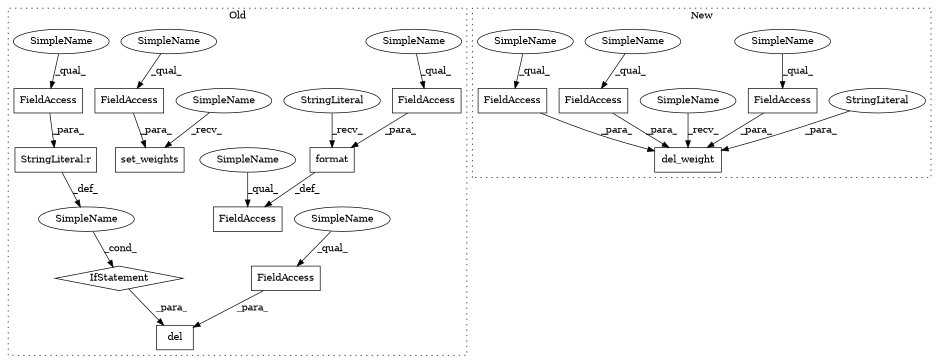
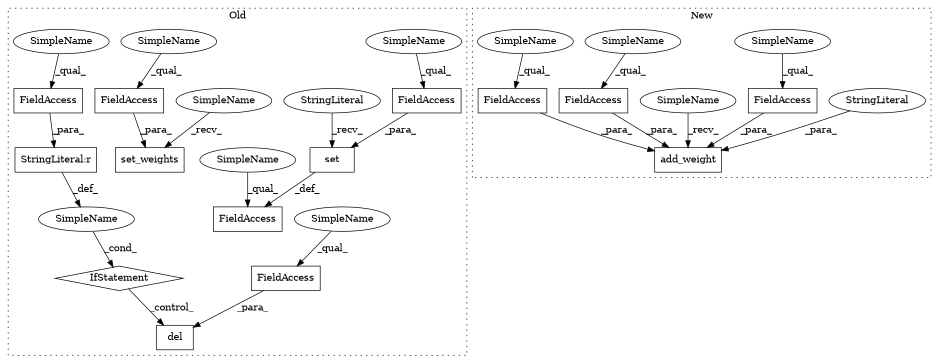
(332, 160) -> (332, 160)
(688, 160) -> (688, 160)
(172, 308) -> (172, 308)
